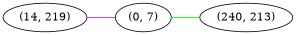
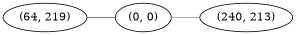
(45, 17) -> (45, 17)
(143, 17) -> (143, 17)
